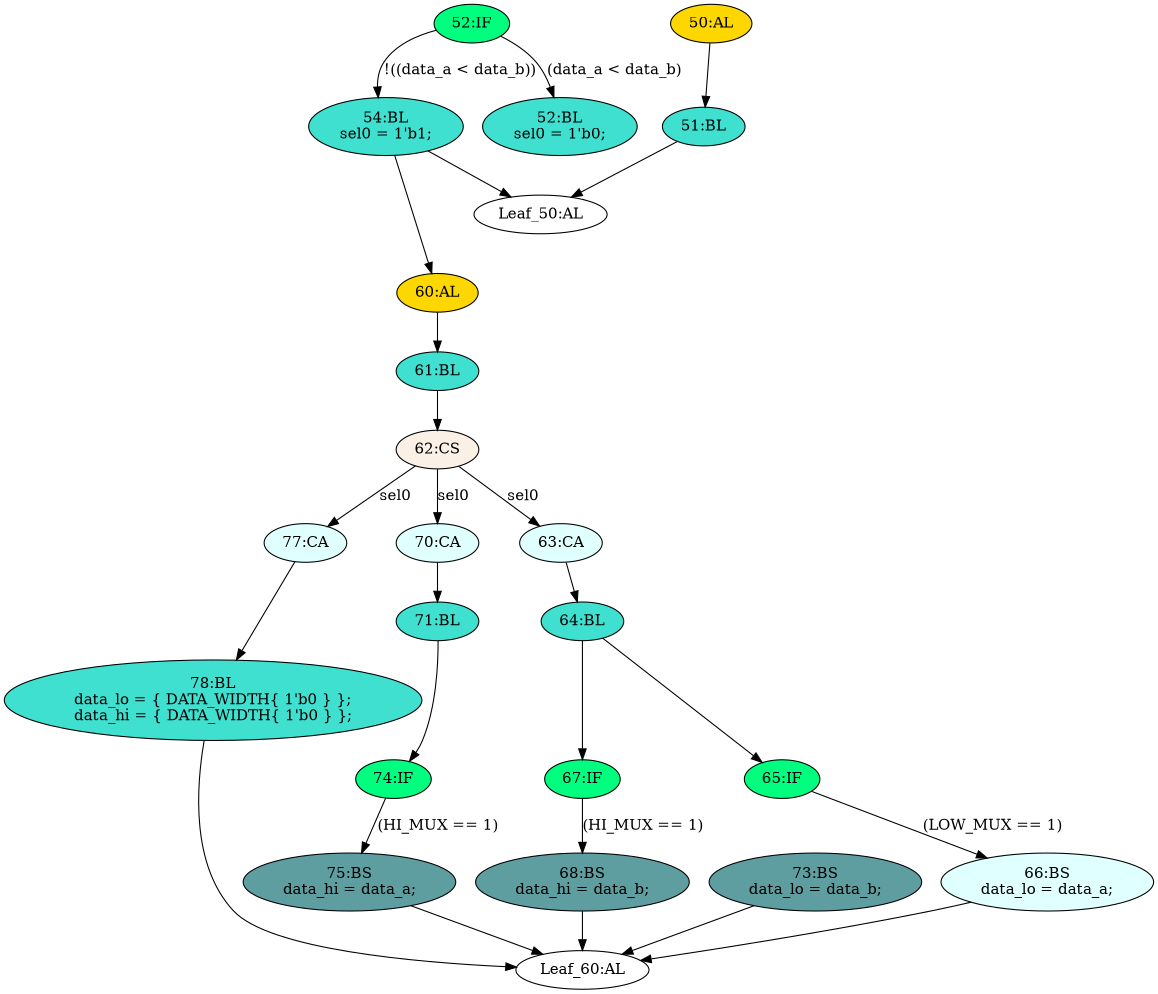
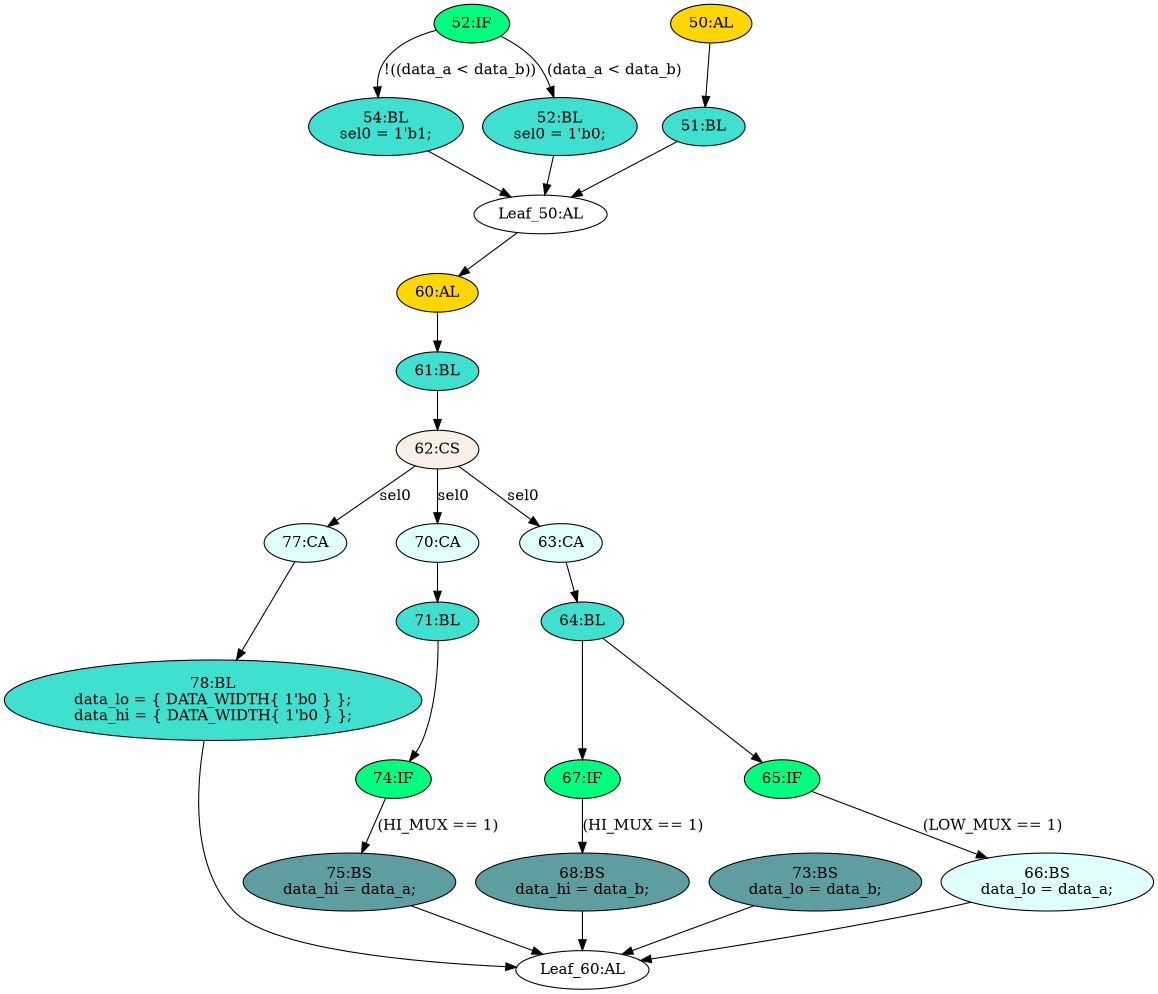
none -> (550, 170)
(412, 209) -> (492, 251)
